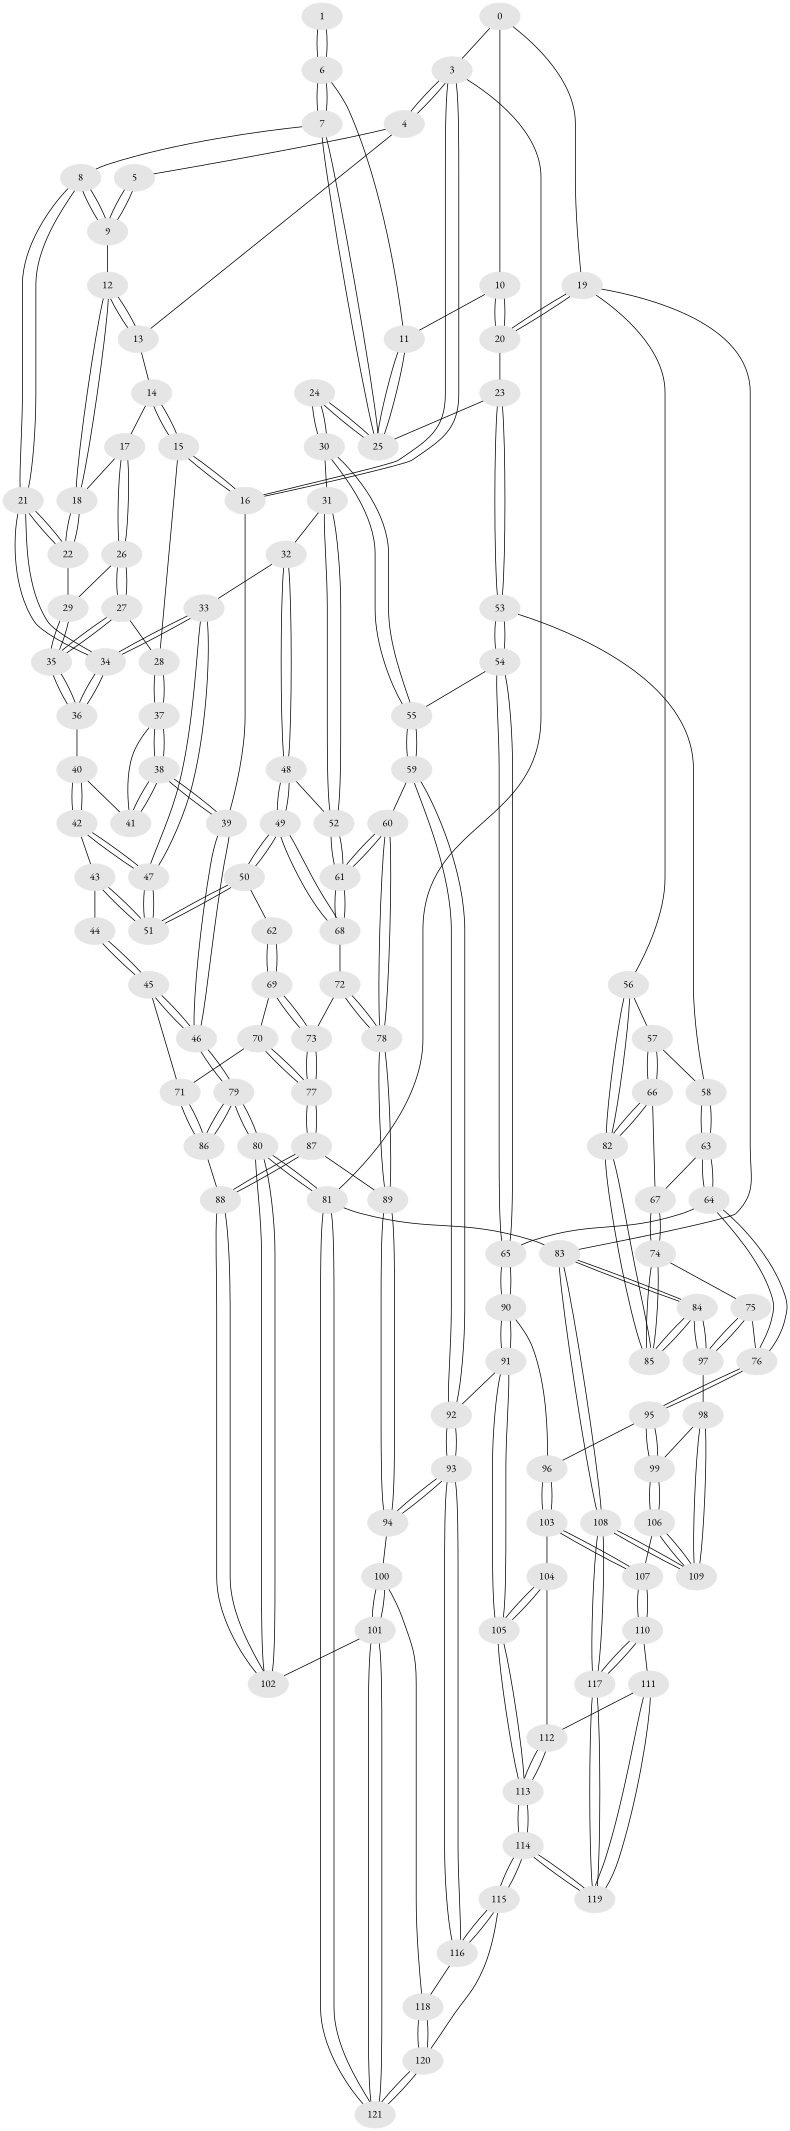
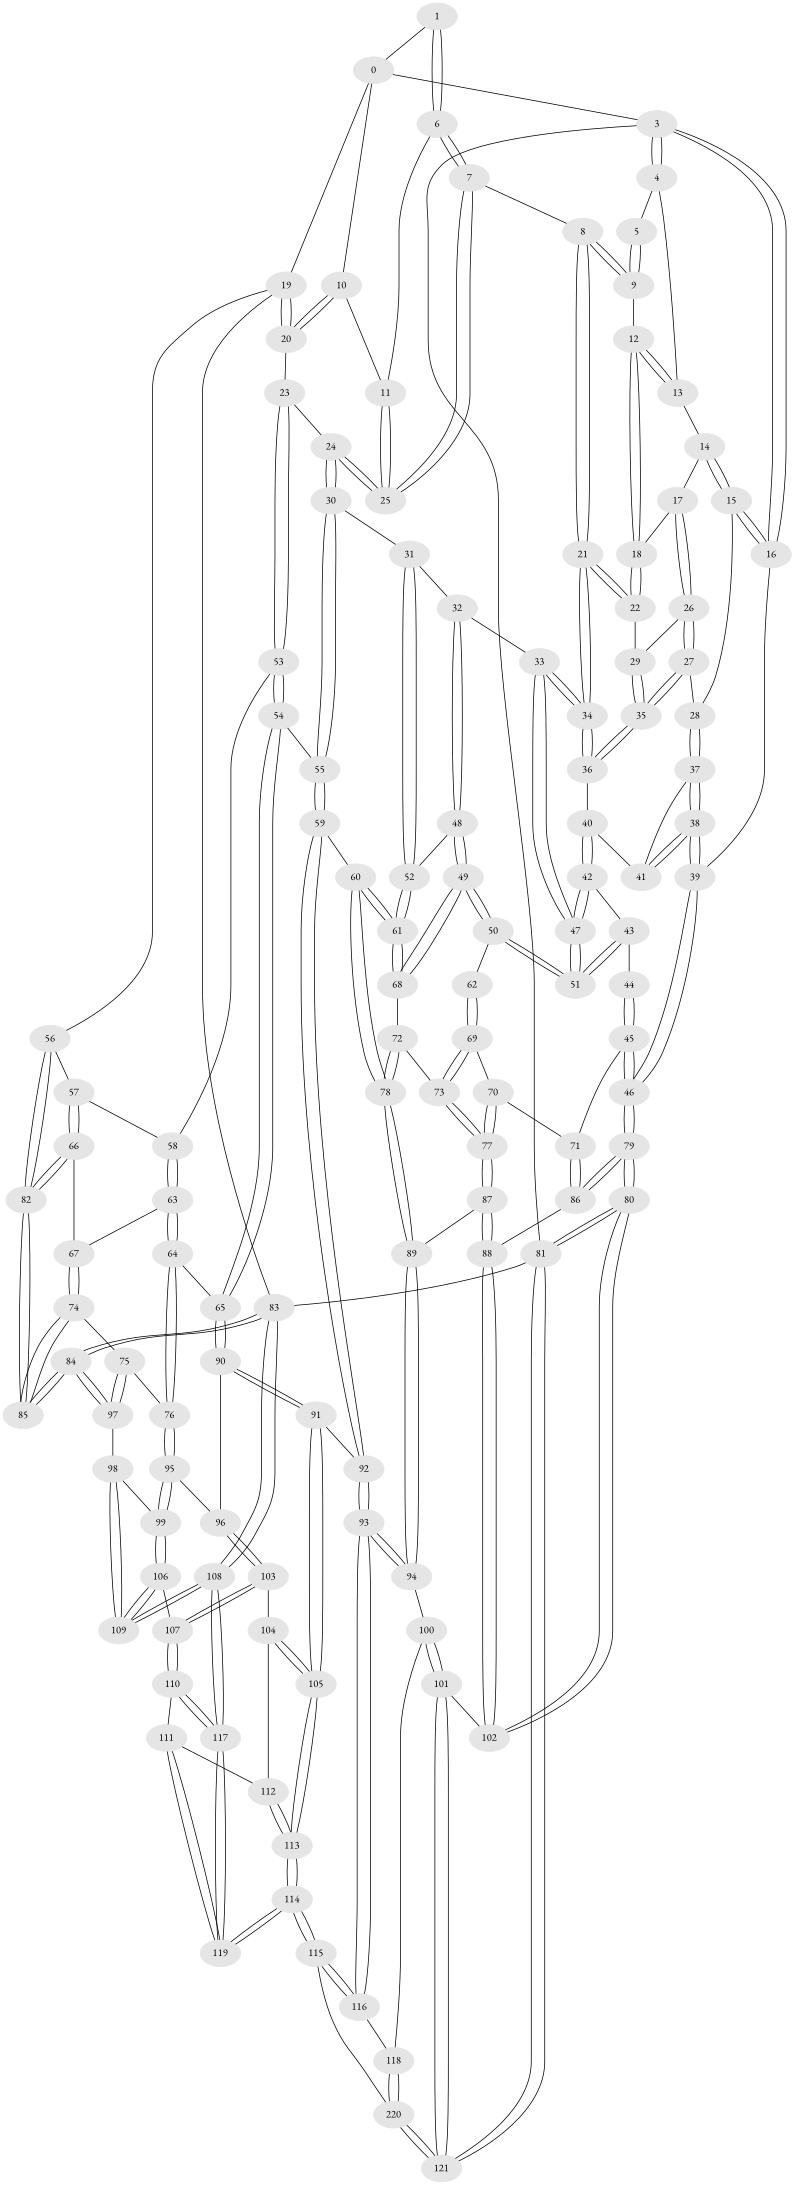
none -> (405, 43)
(434, 422) -> (308, 420)
(423, 2061) -> (394, 2115)
